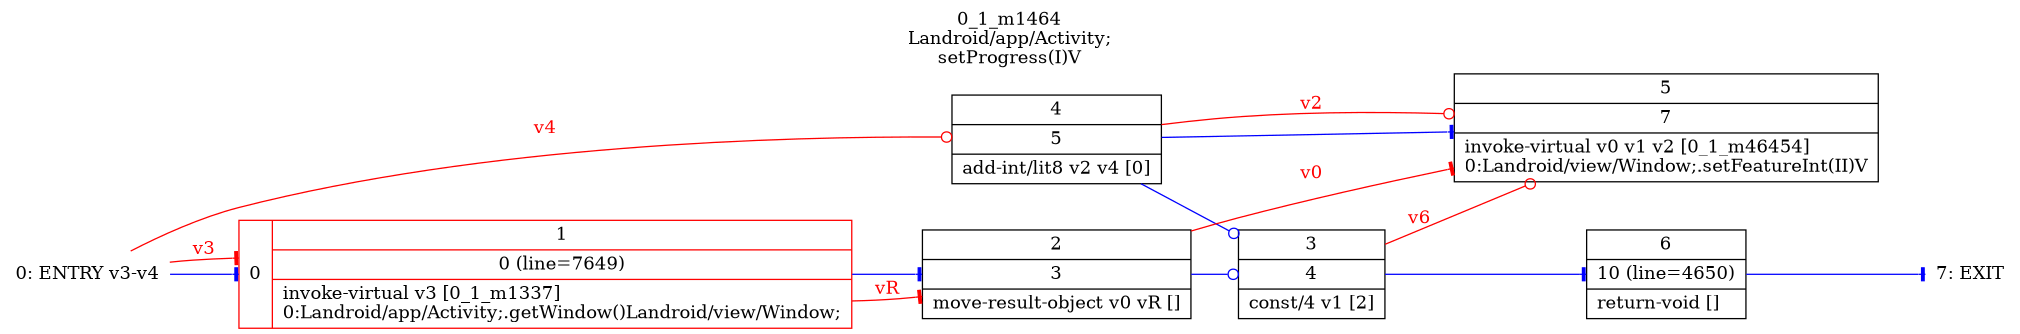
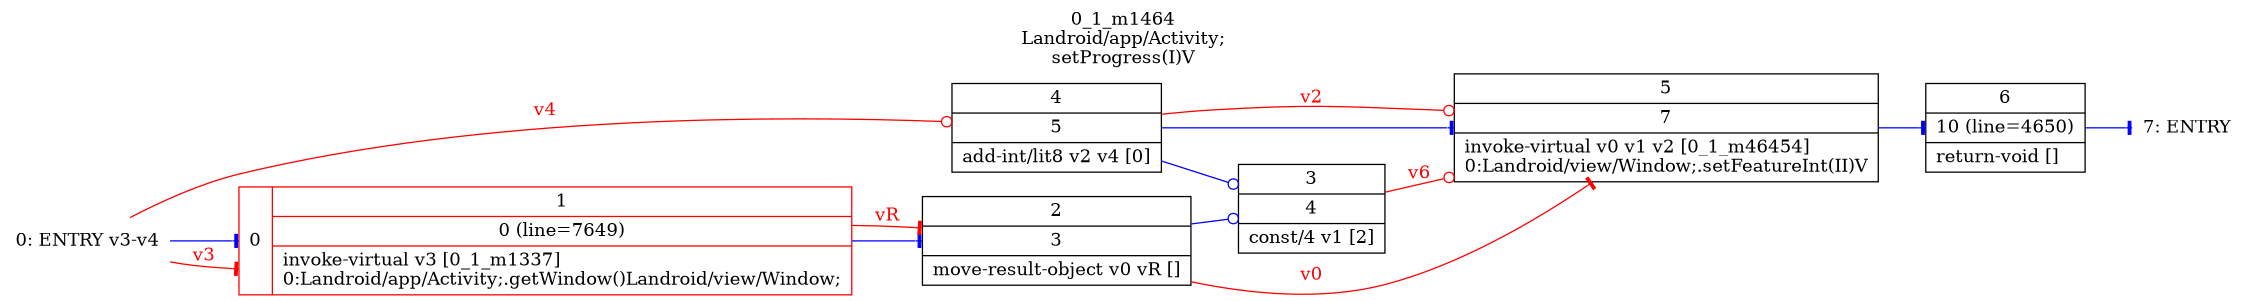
(1482, 274) -> (1899, 128)
(1970, 274) -> (2187, 128)
